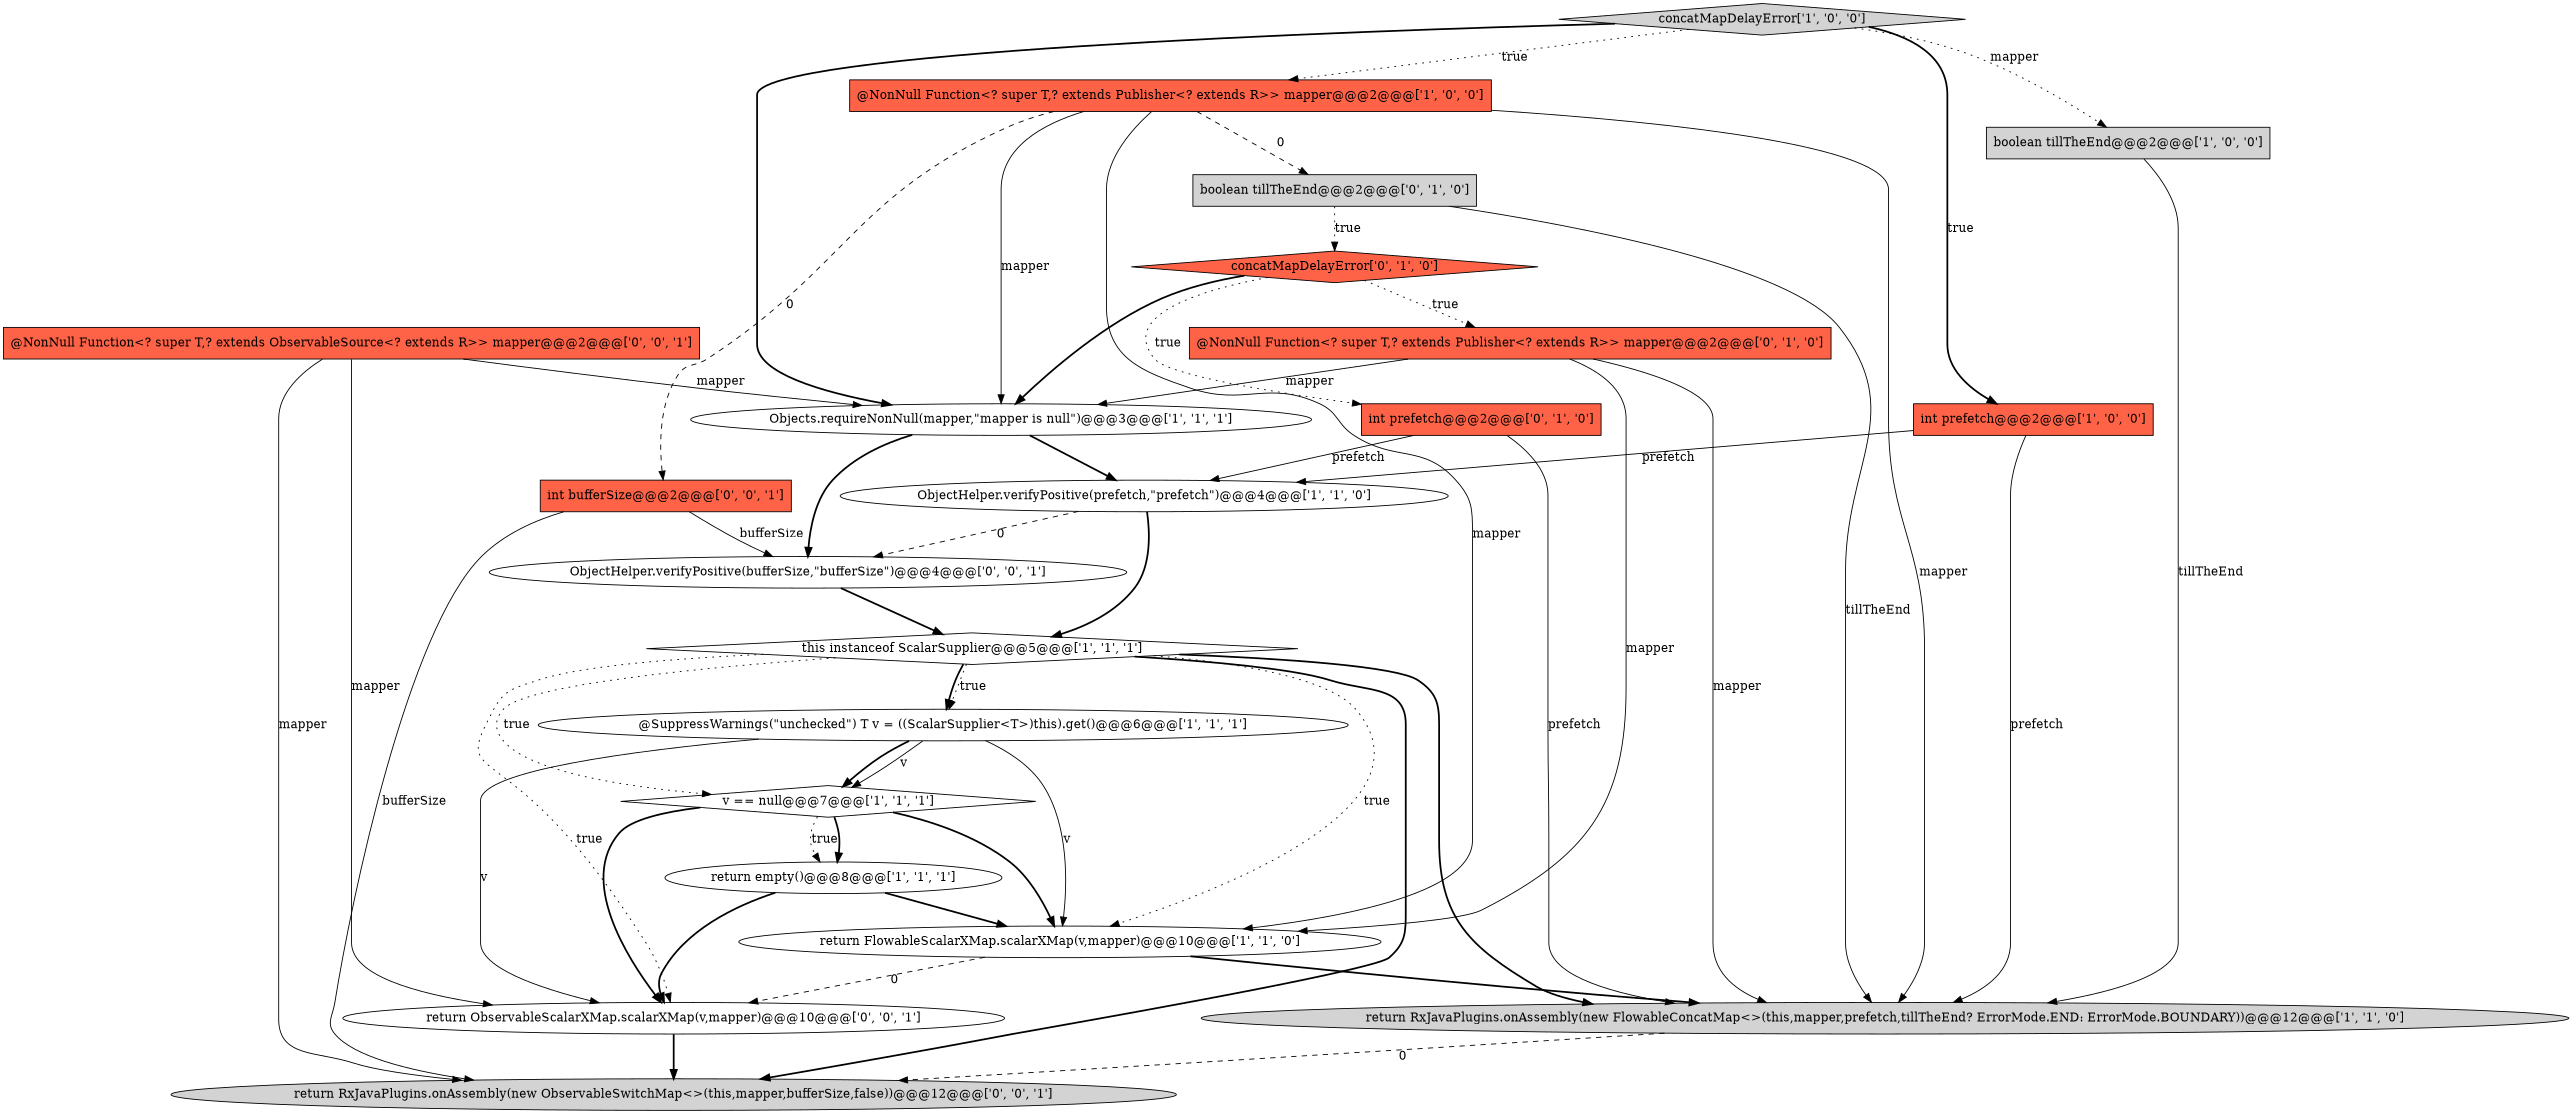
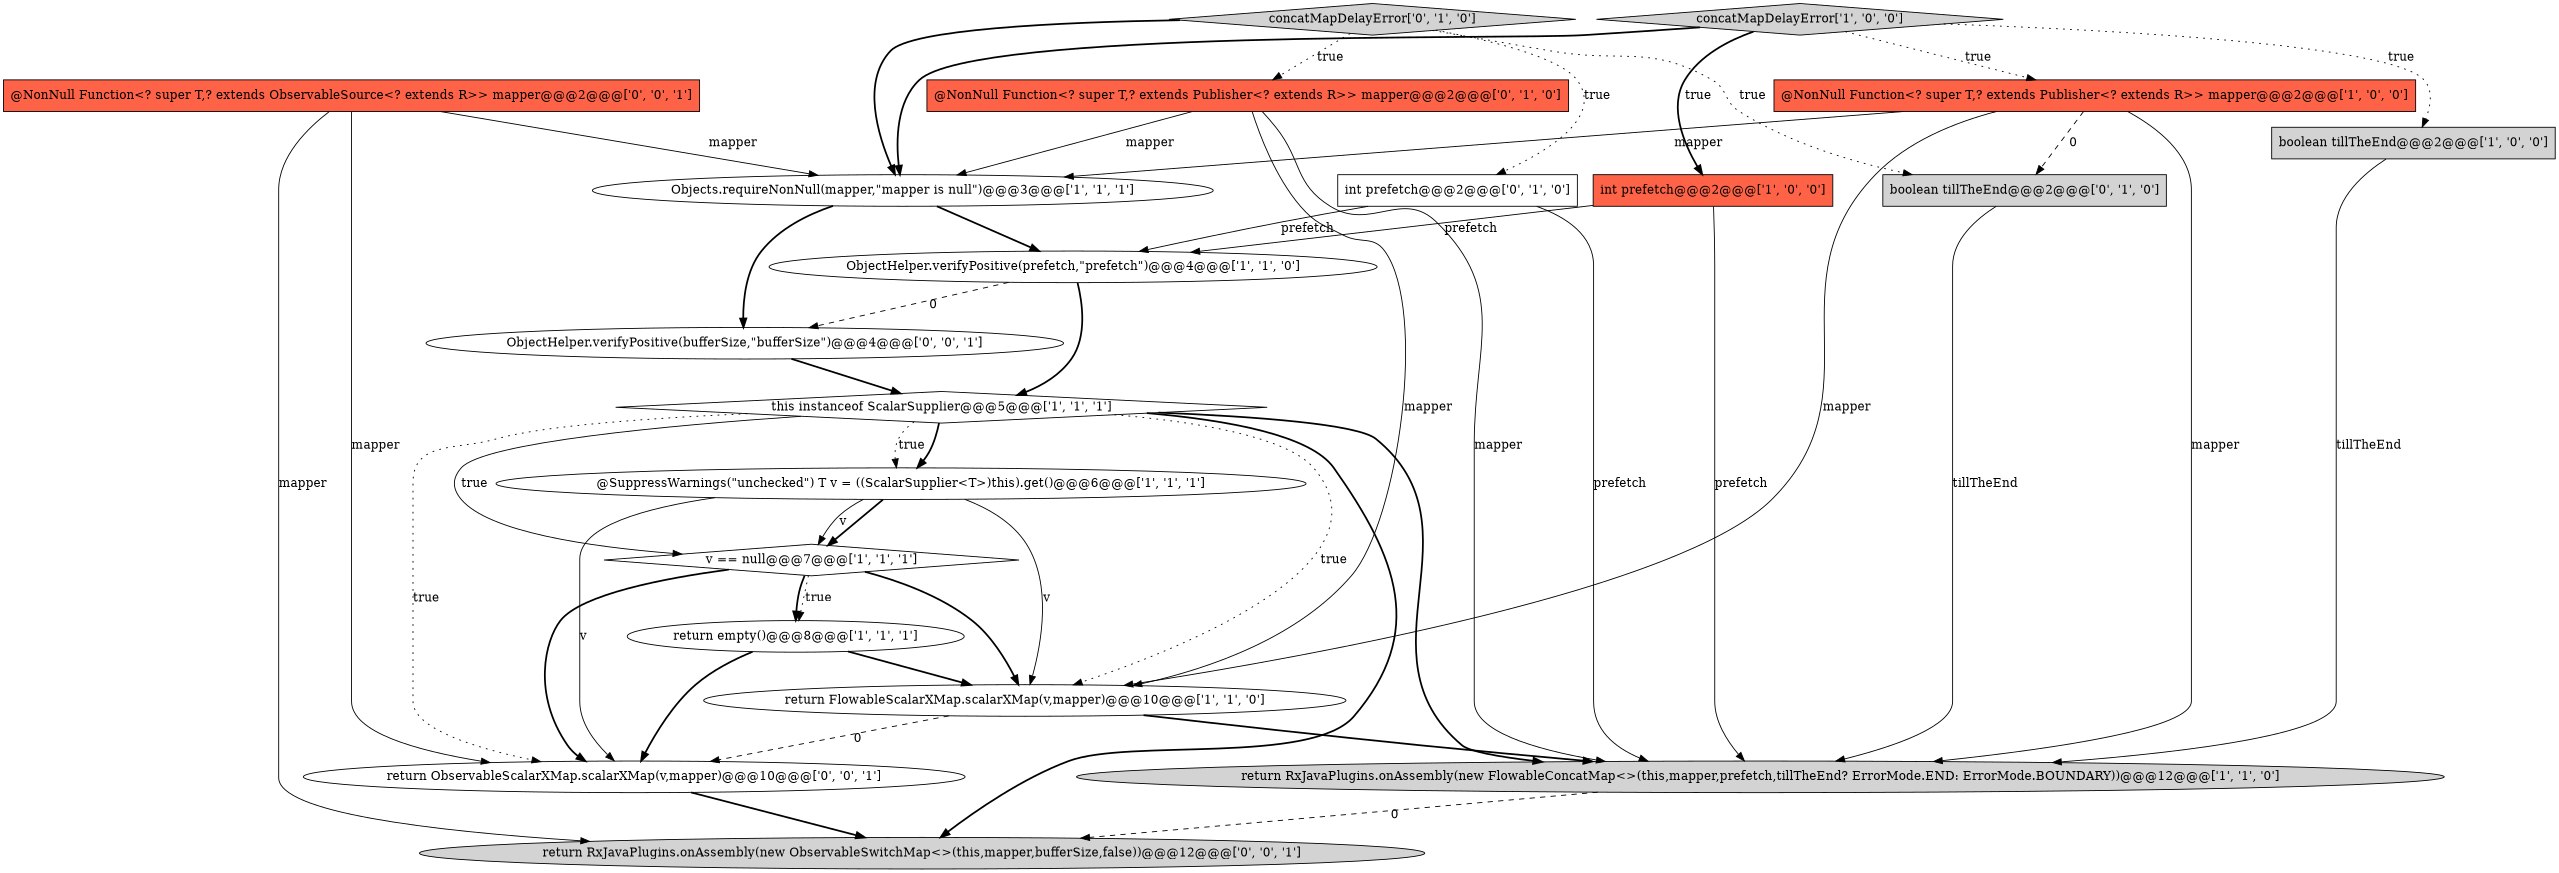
(2014, 57) -> (2402, 57)
(1335, 224) -> (1681, 66)
(1335, 267) -> (1372, 19)
(1481, 420) -> (1458, 190)
(666, 496) -> none
(547, 692) -> (502, 451)
